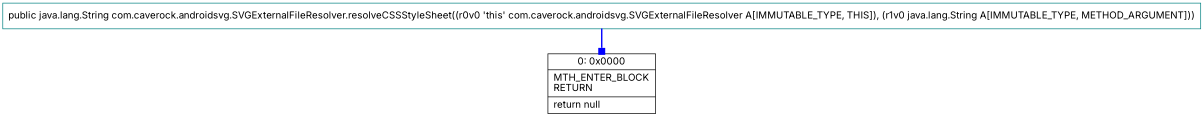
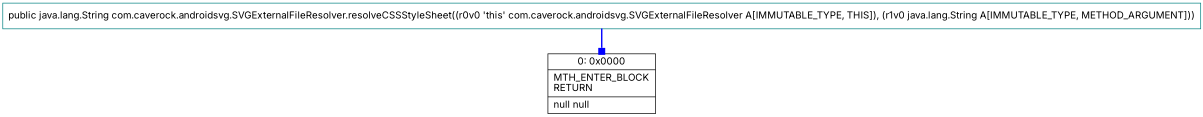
(577, 105) -> (572, 105)
